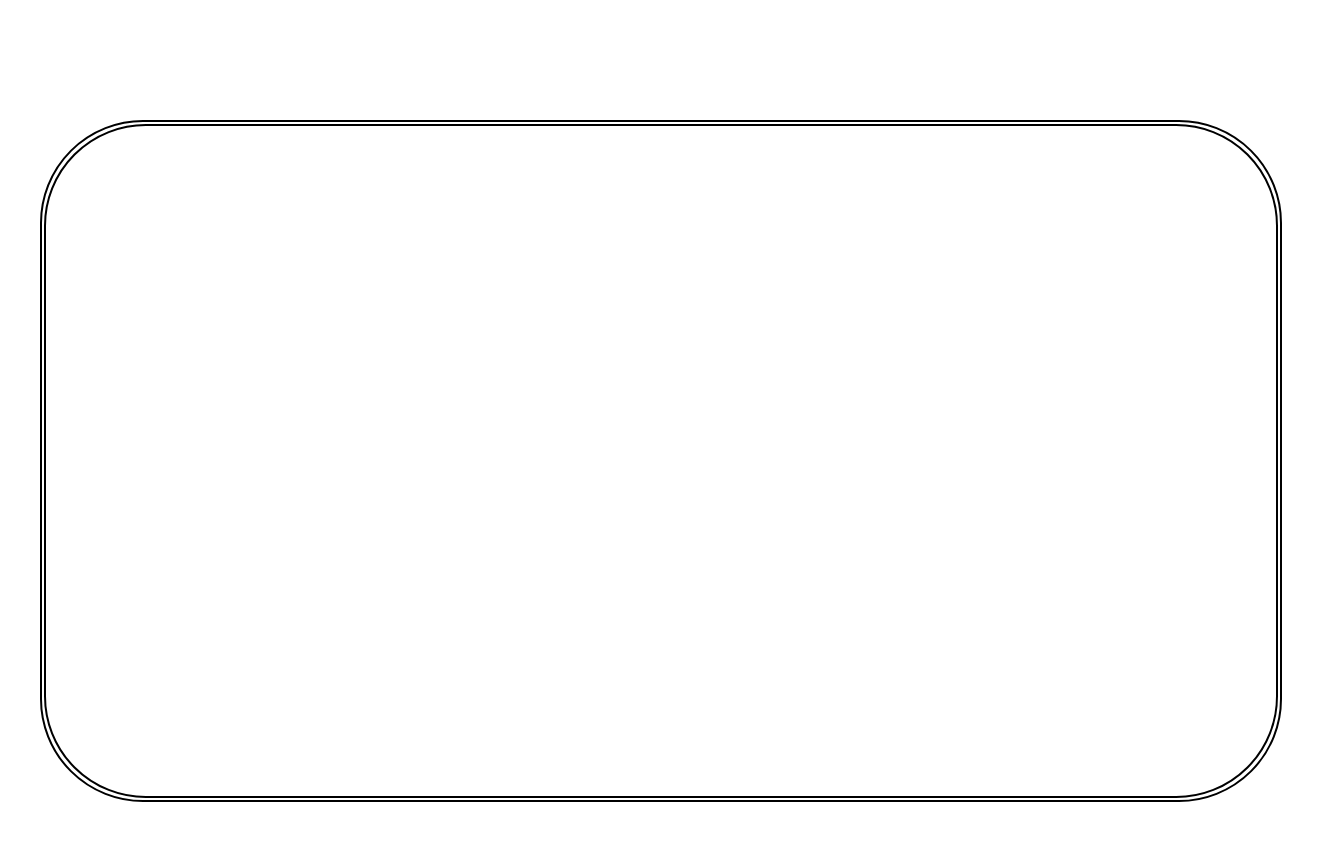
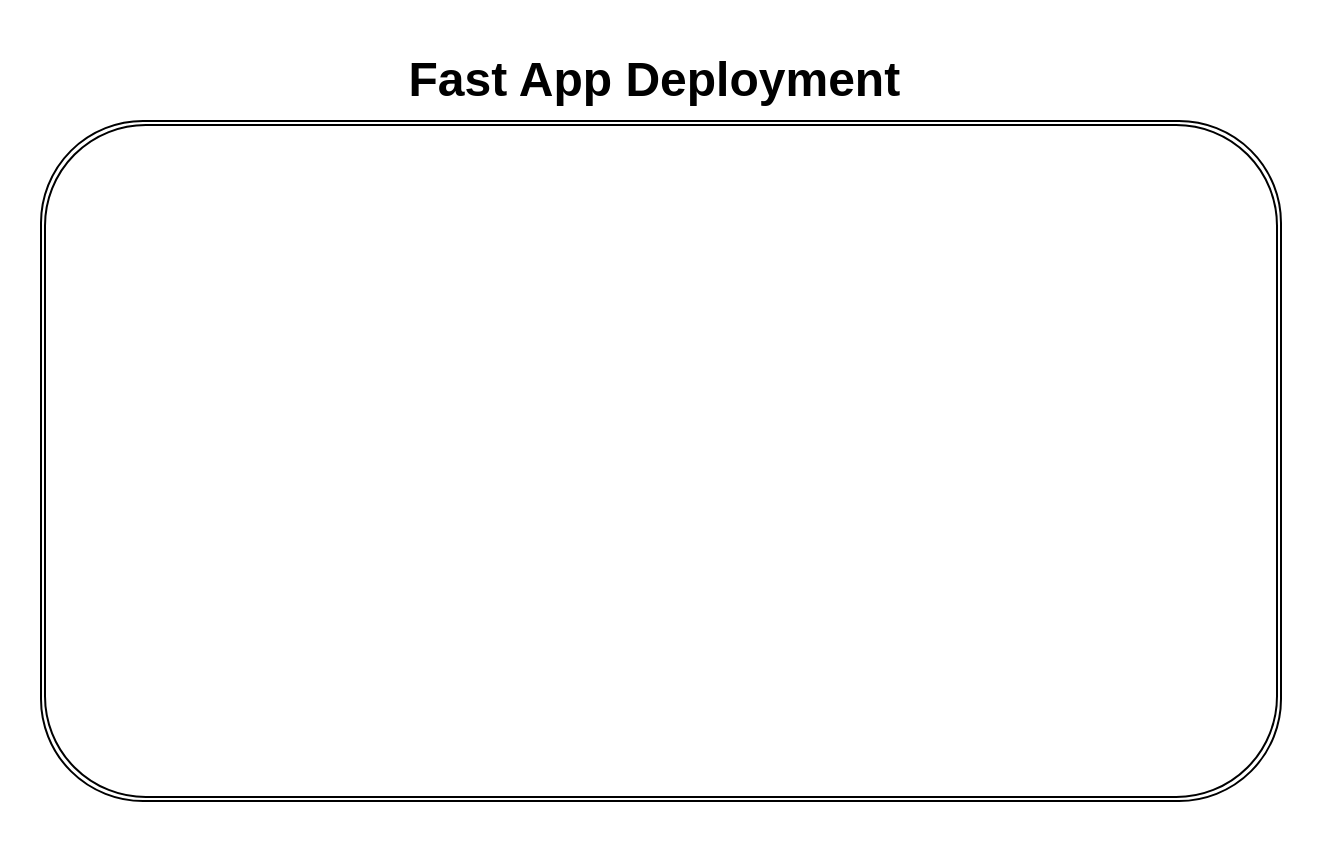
none -> (661, 81)
